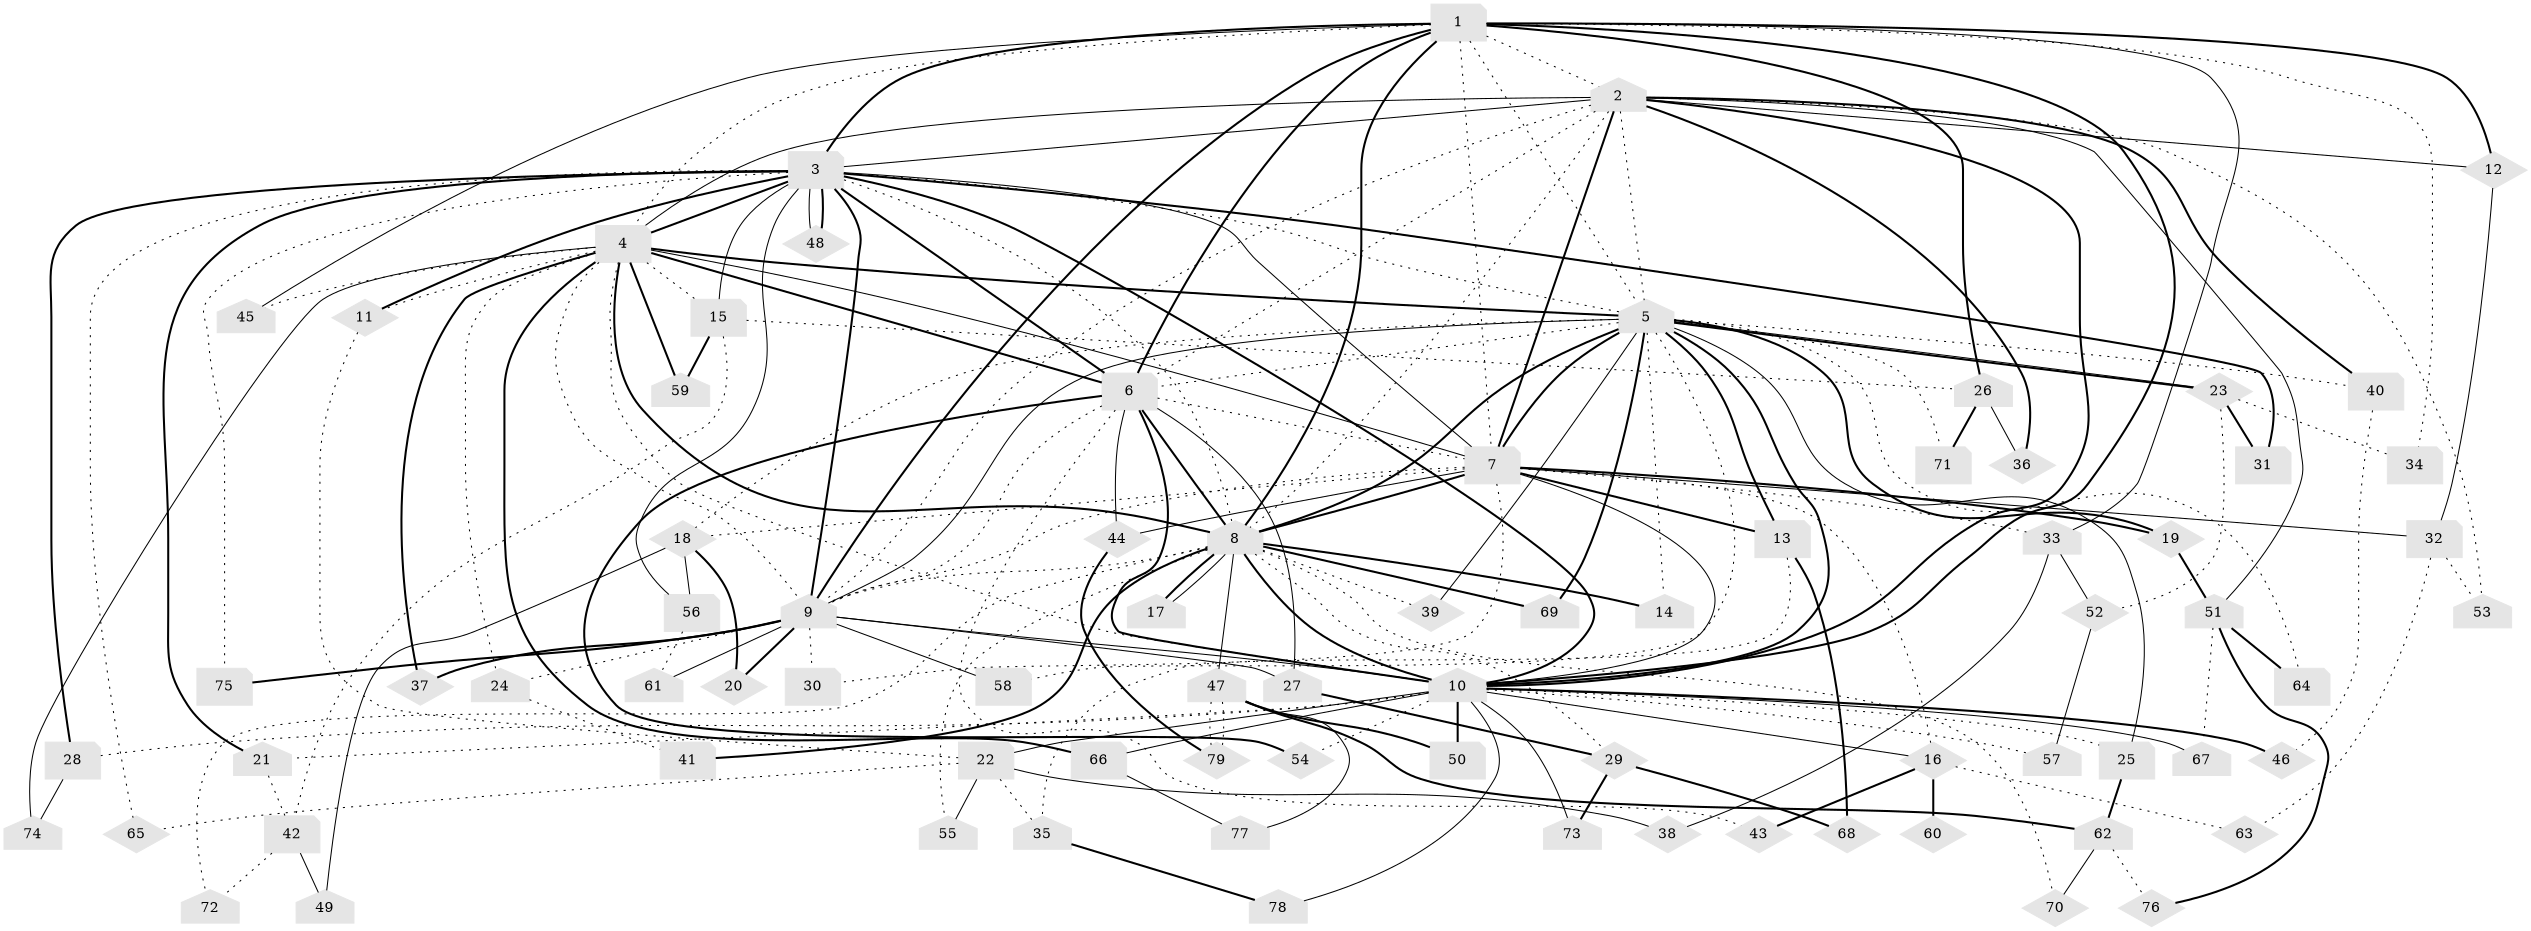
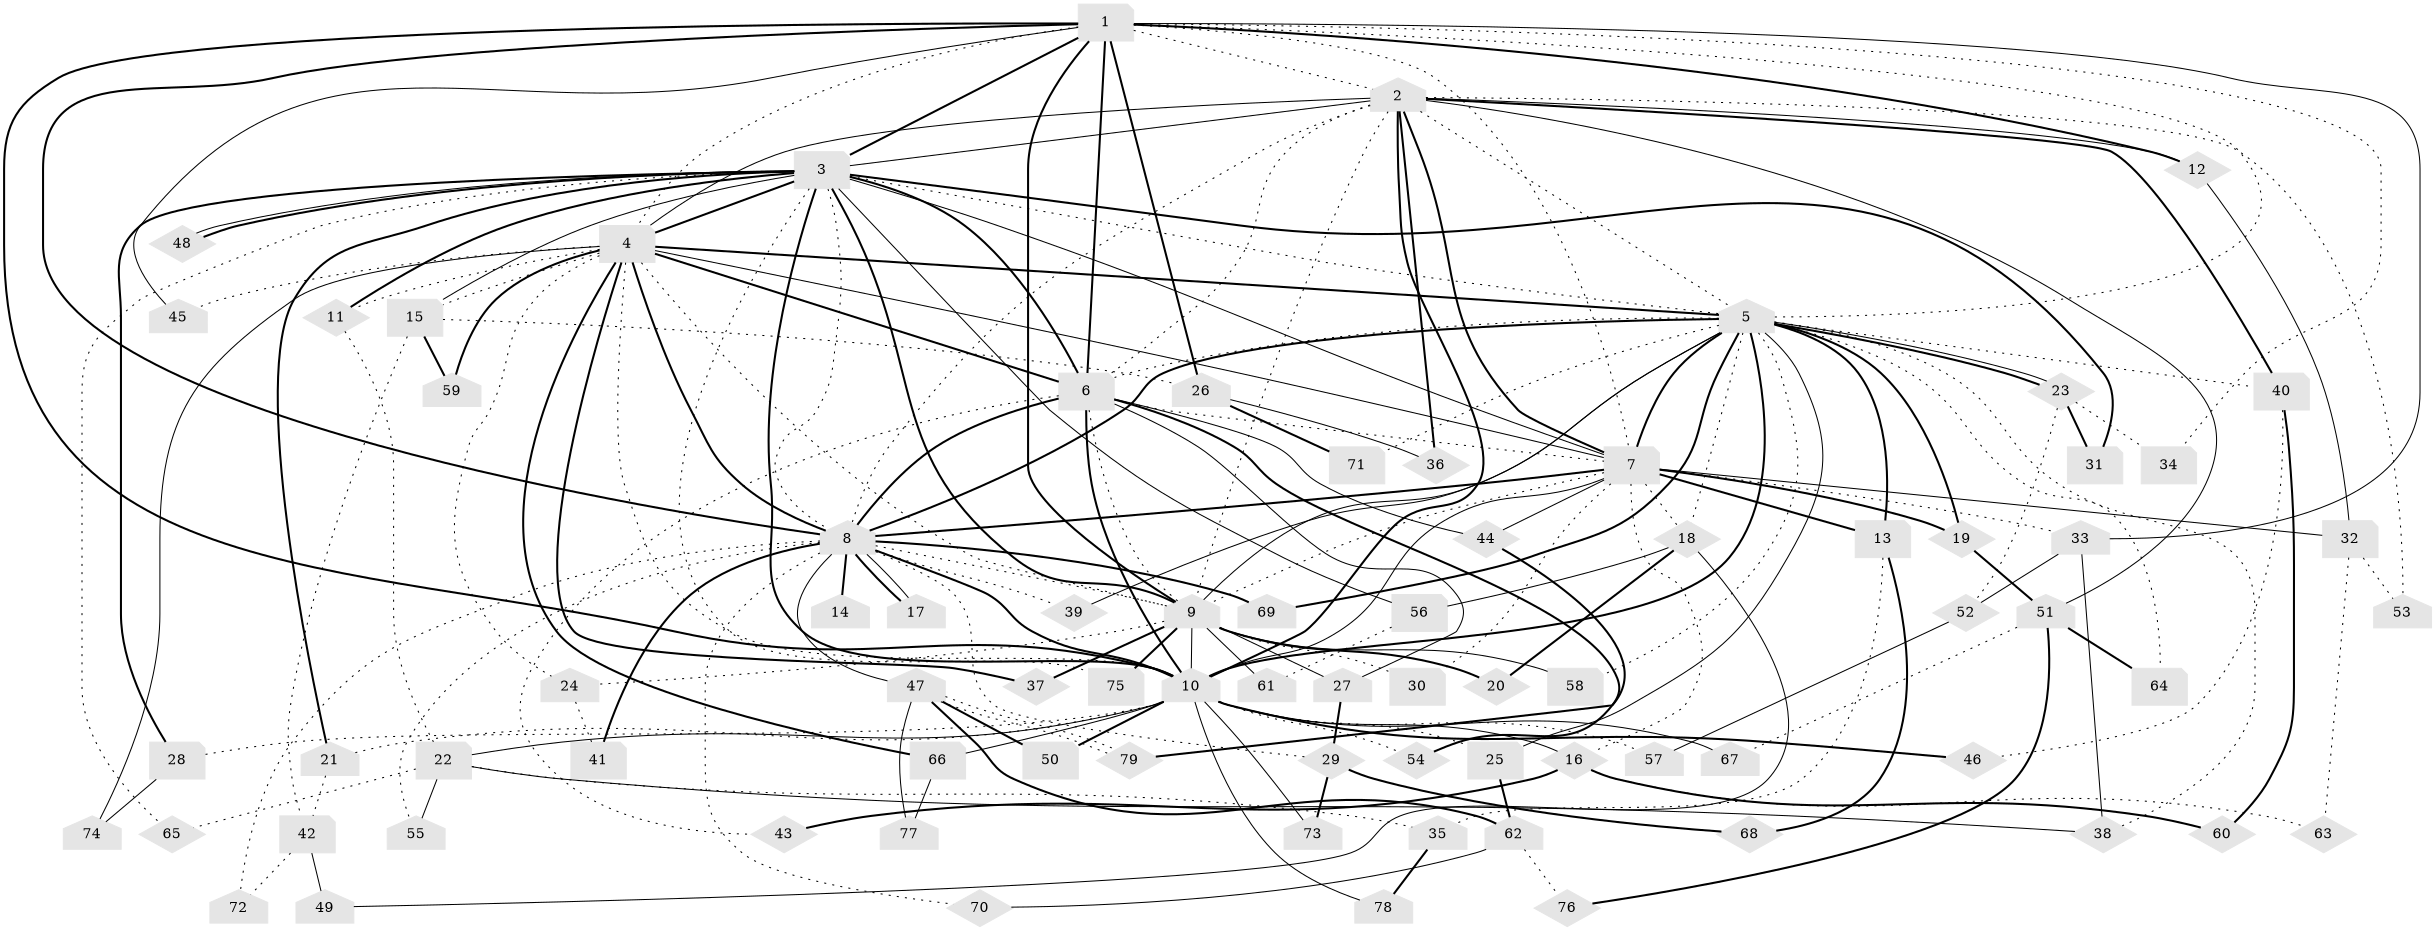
(1655, 464) -> (2067, 488)
none -> (2294, 625)
